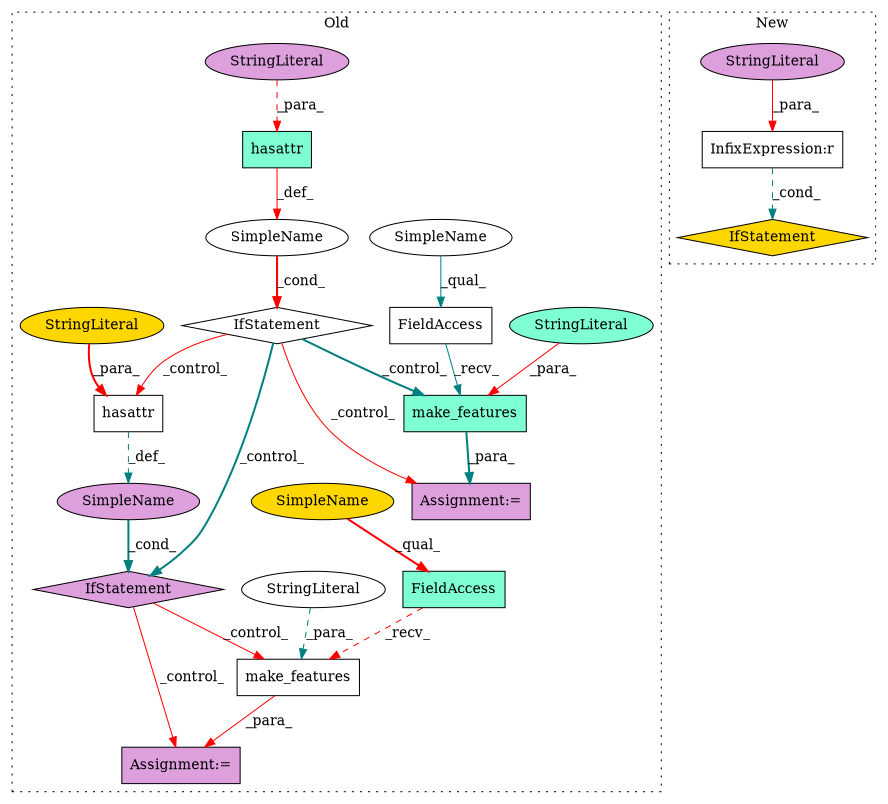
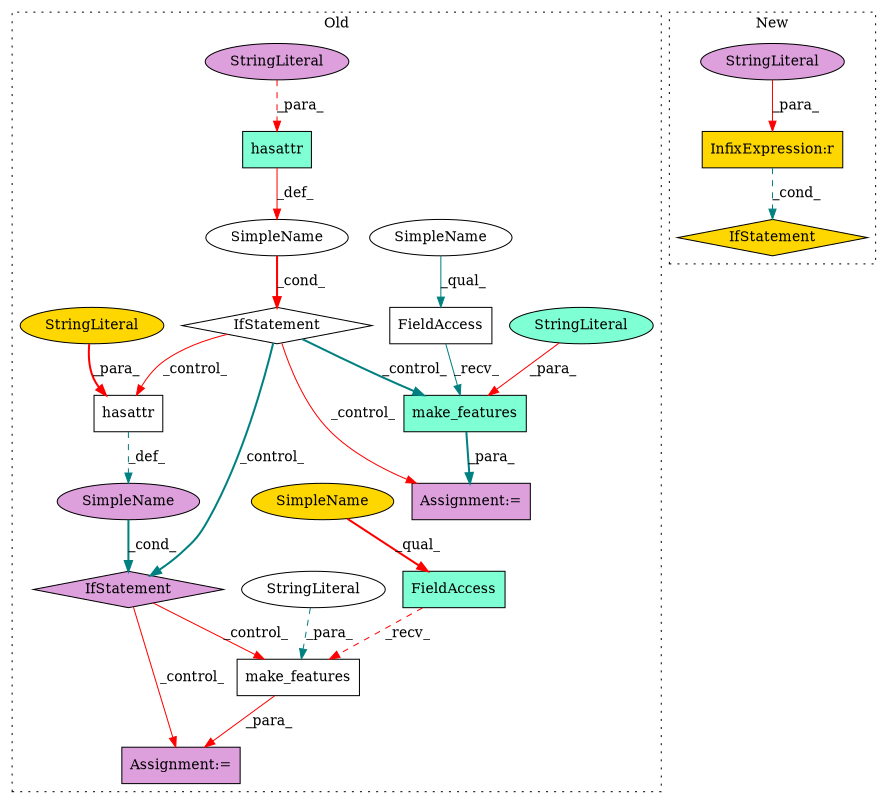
(772, 150) -> (772, 150)
